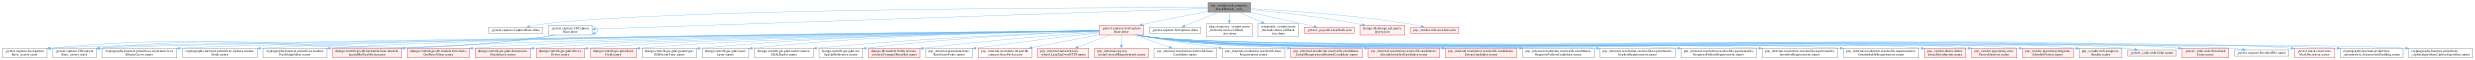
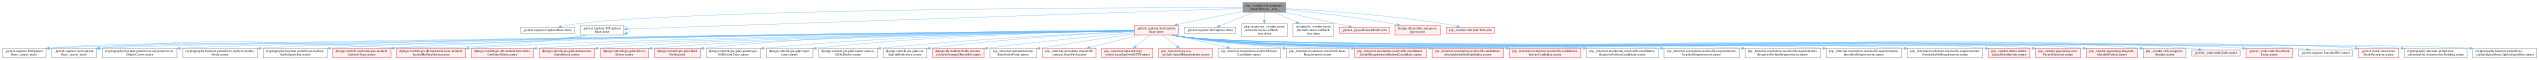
(1382, 30) -> (1418, 30)
none -> (362, 53)
